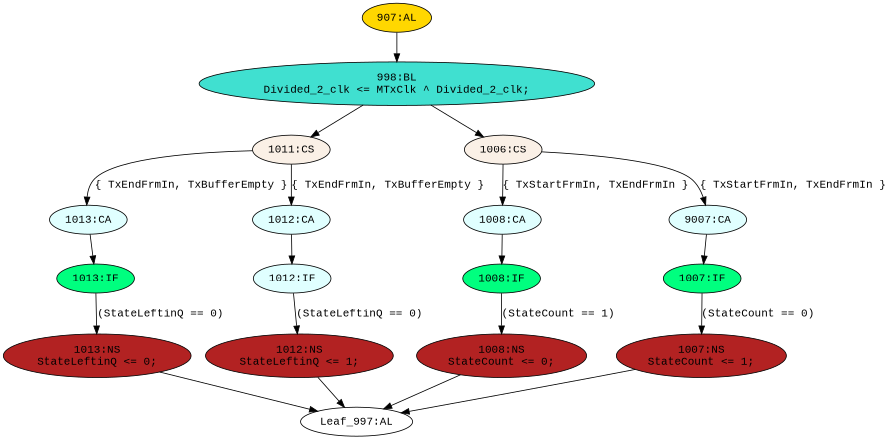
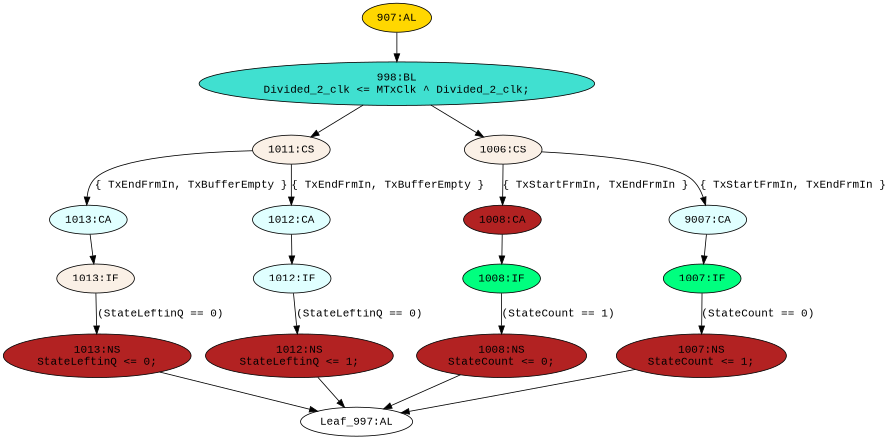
(502, 220) -> (502, 220)
(96, 279) -> (96, 279)
